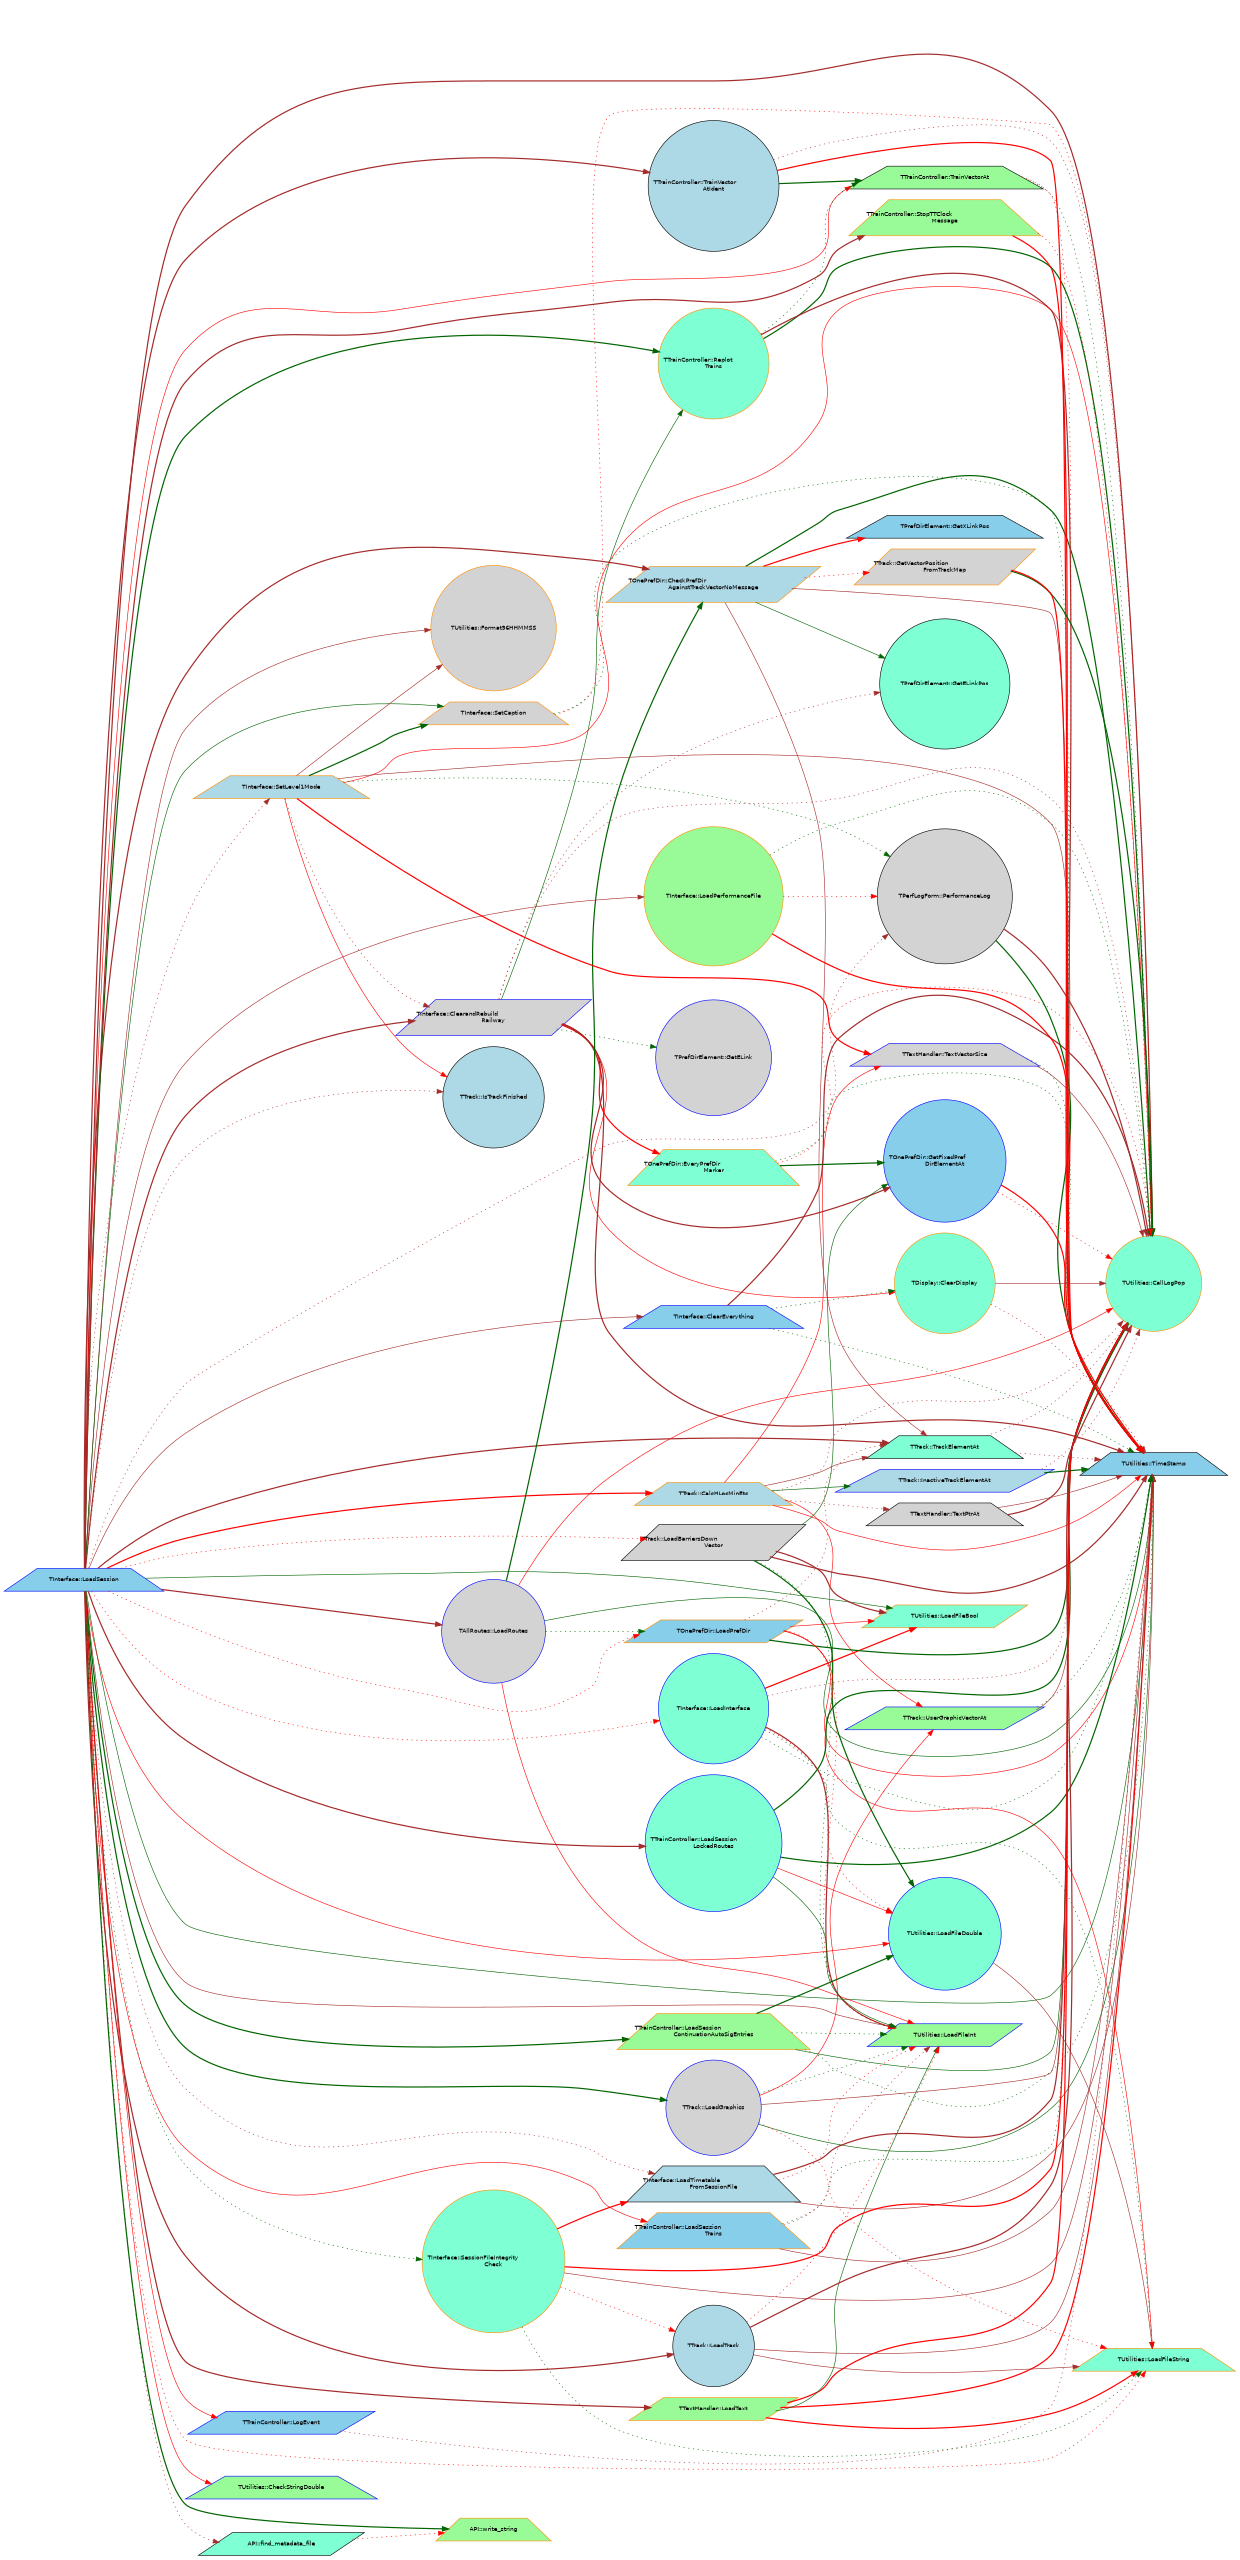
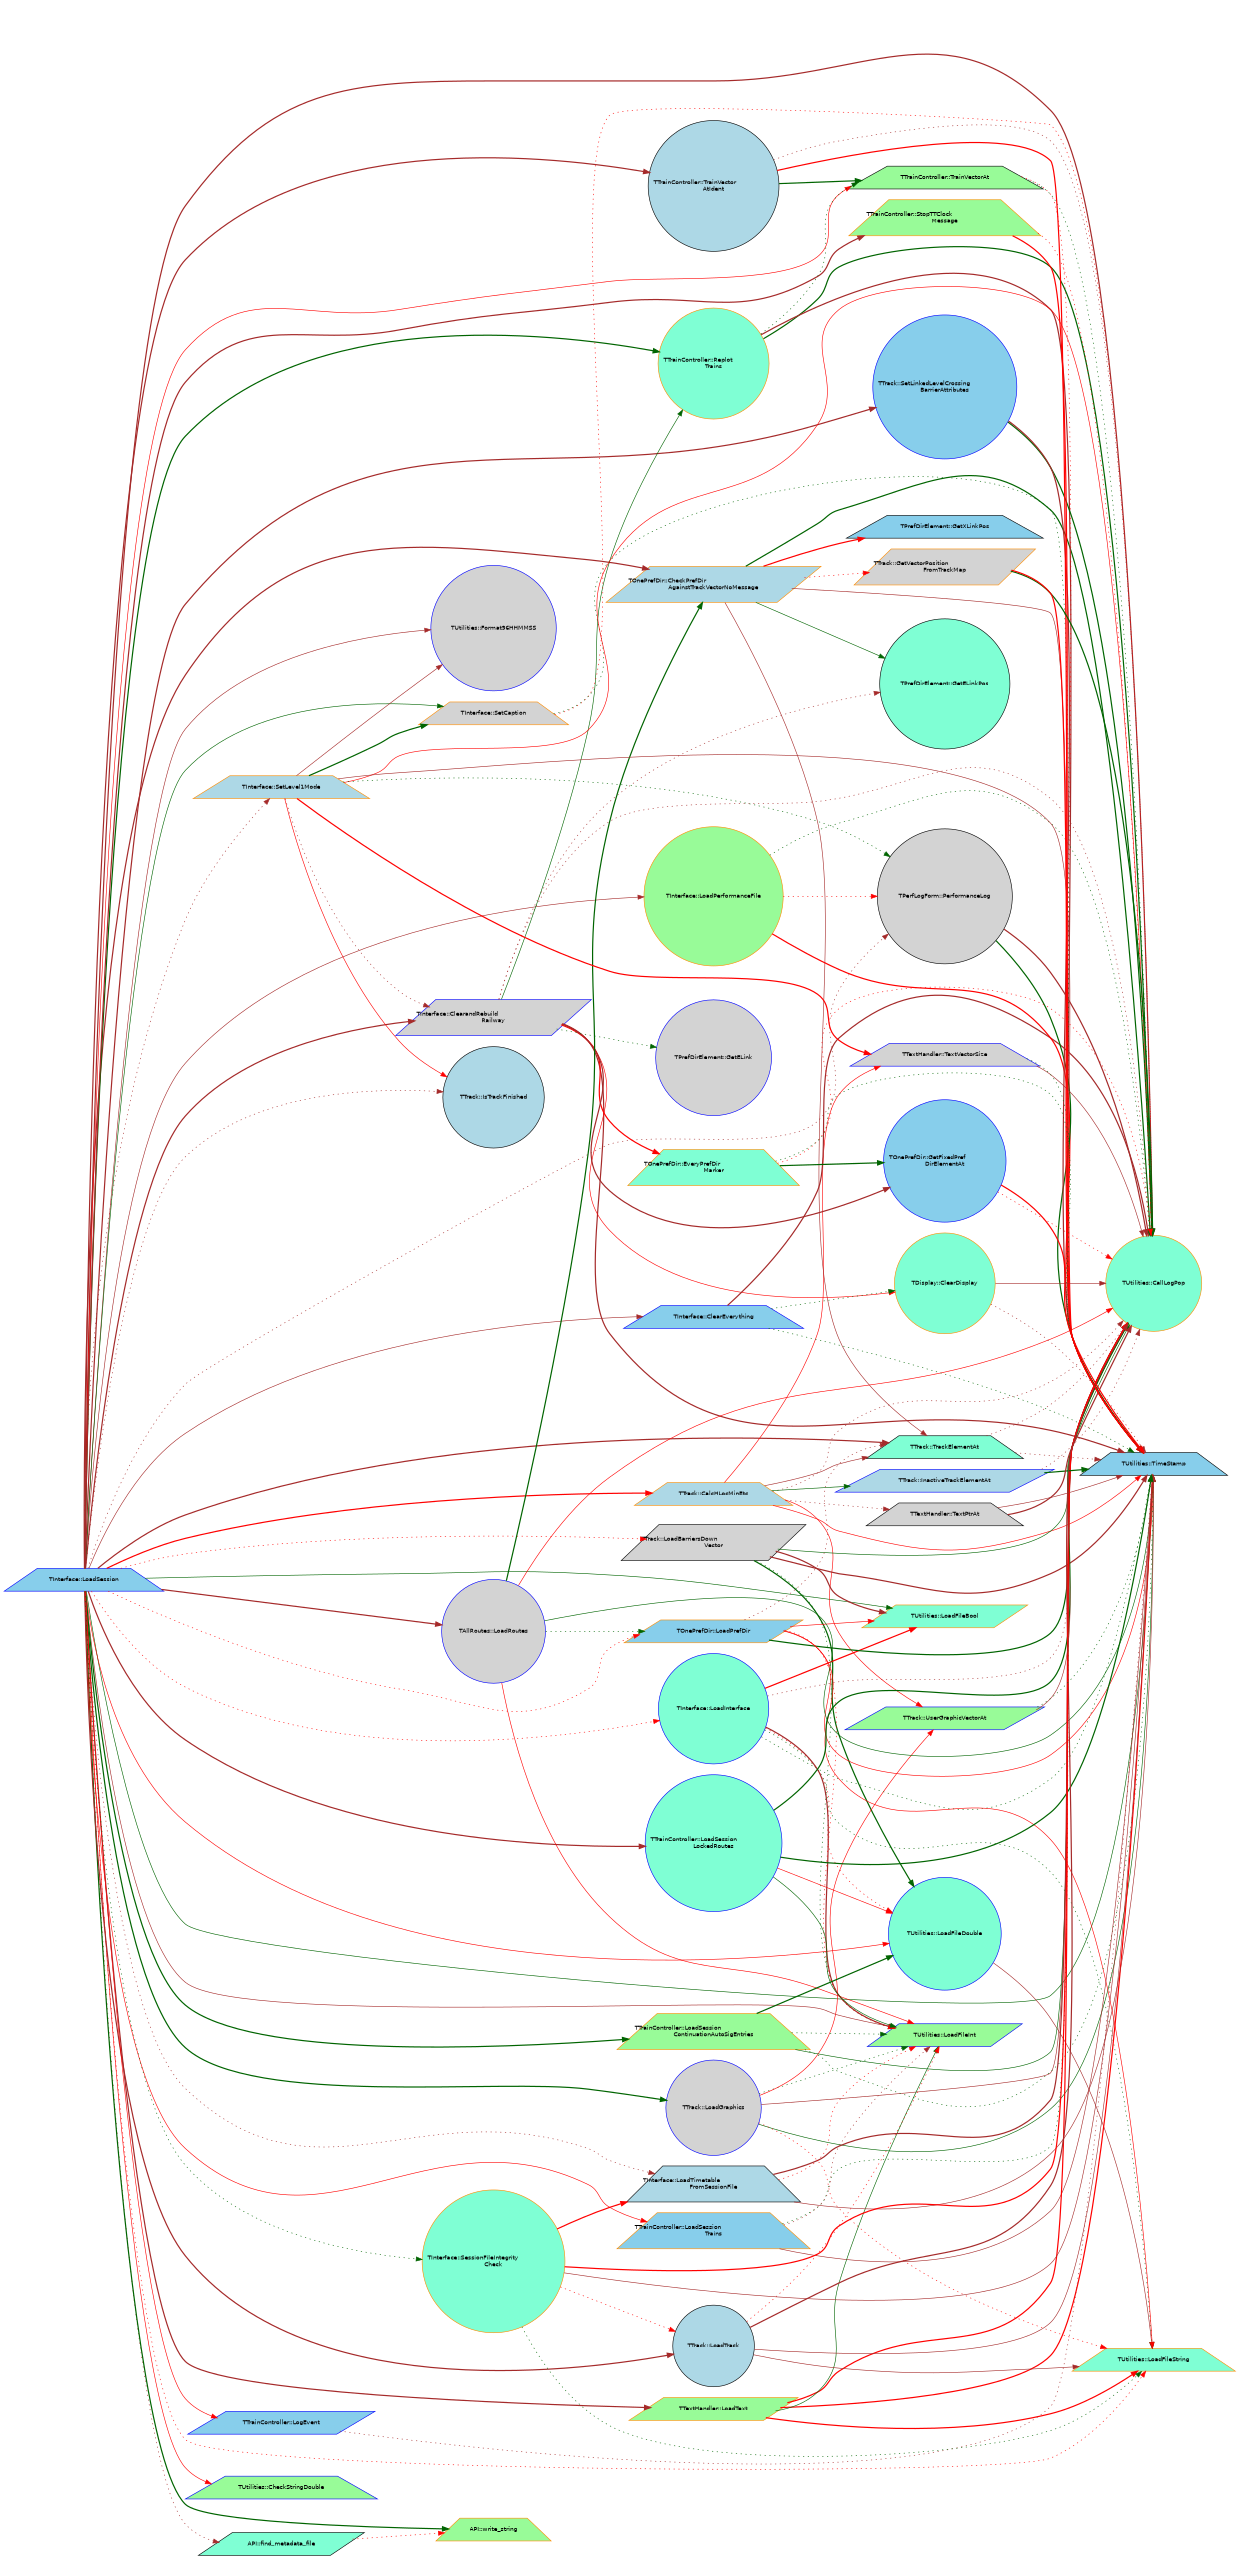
none -> (945, 387)
(494, 628) -> (494, 628)
(830, 1350) -> (1024, 1543)
